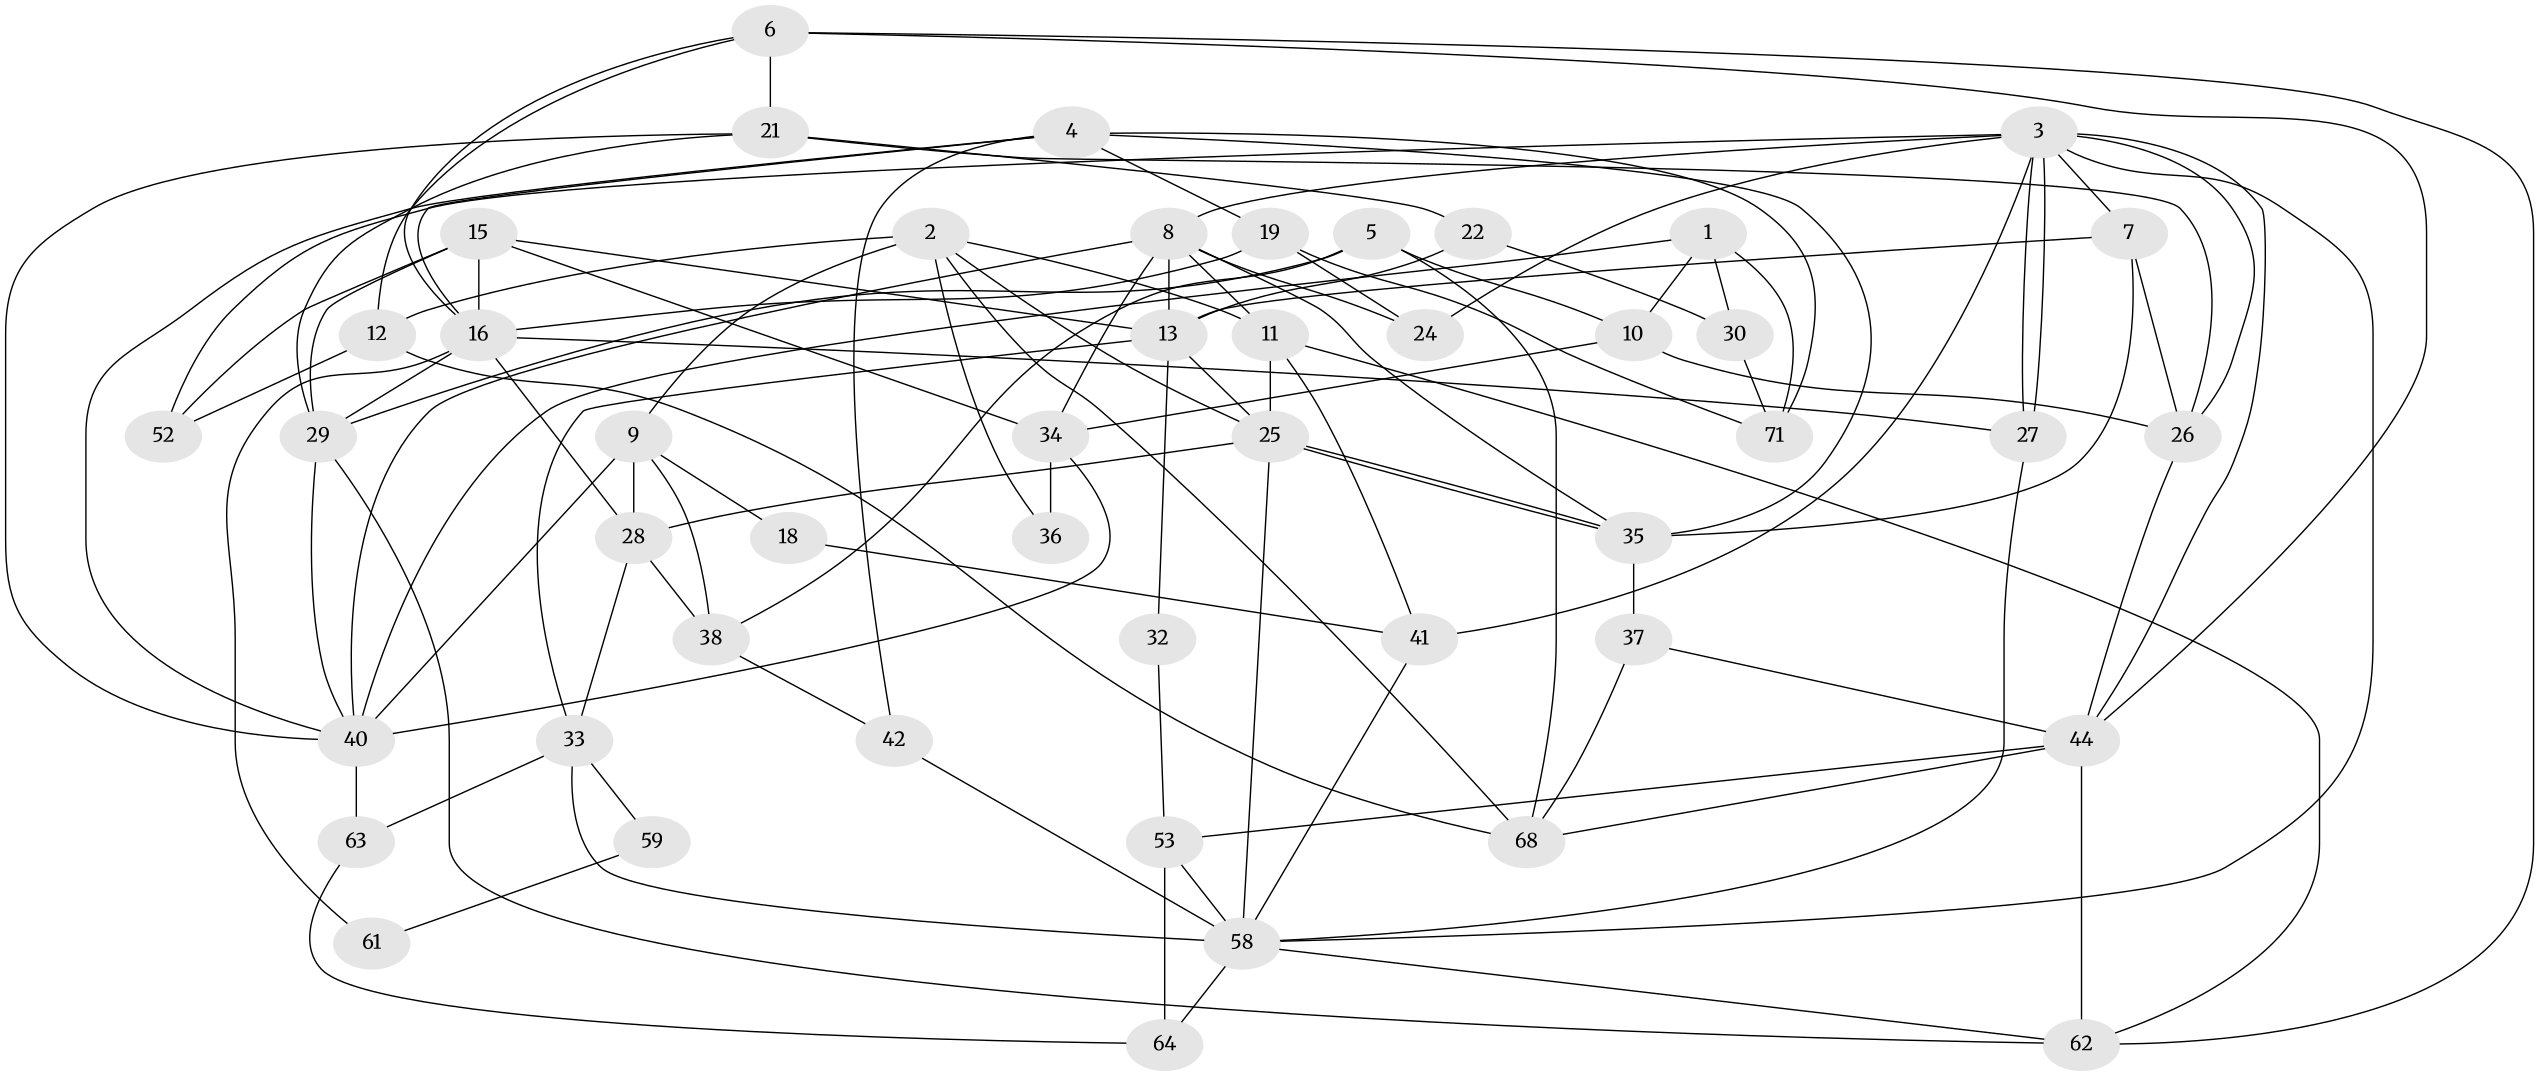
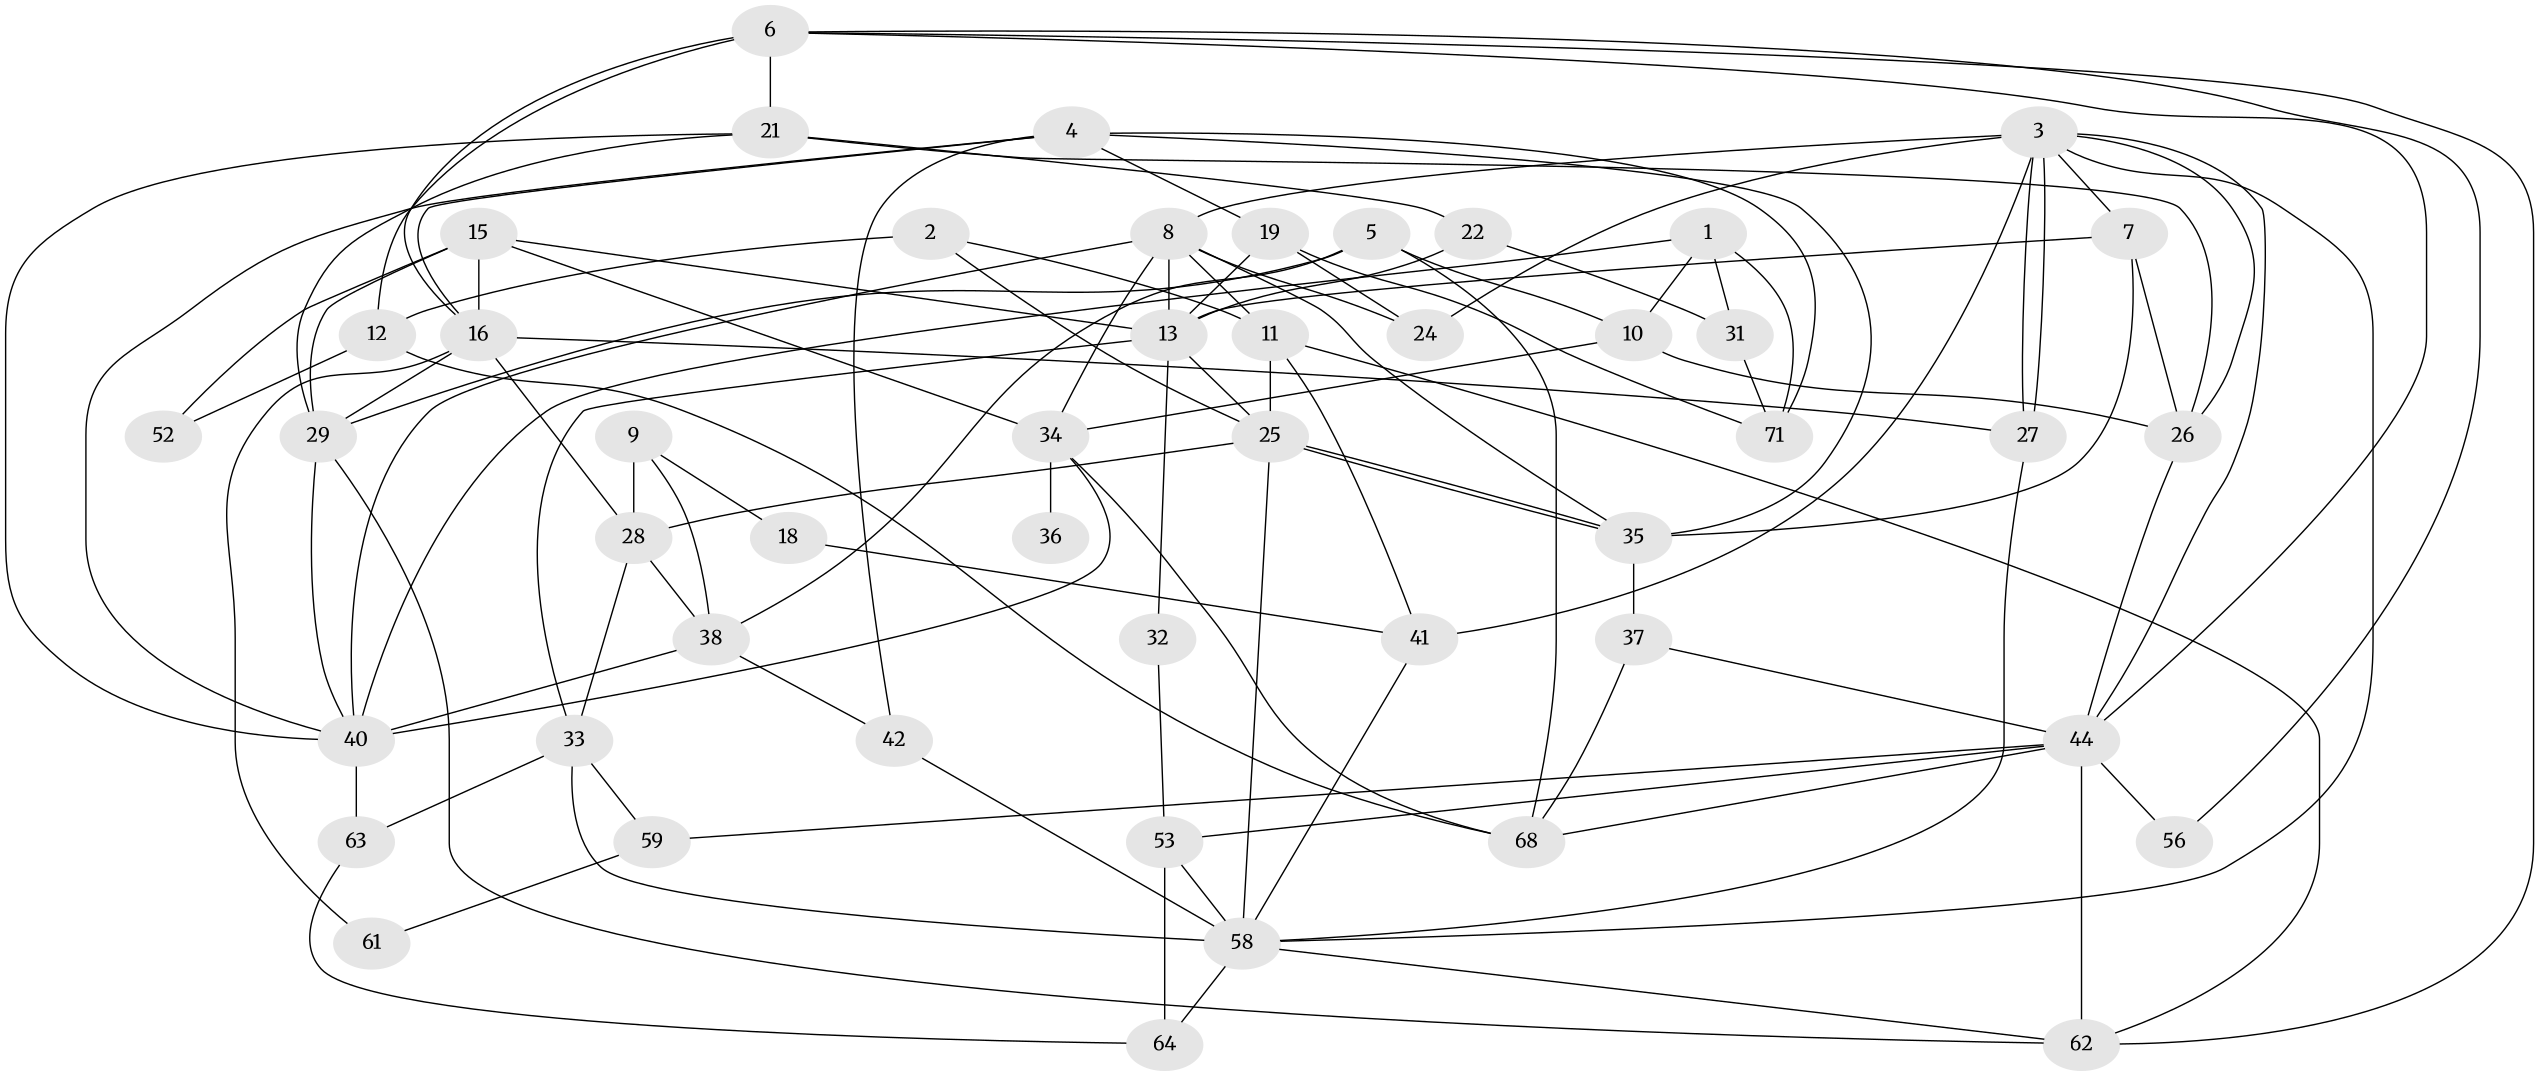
(994, 165) -> none
(776, 294) -> none
(716, 308) -> (1220, 284)
(1735, 335) -> (1735, 335)
(971, 392) -> none
(1232, 533) -> (1247, 670)
(495, 589) -> (534, 690)
none -> (1401, 789)
none -> (2174, 842)
